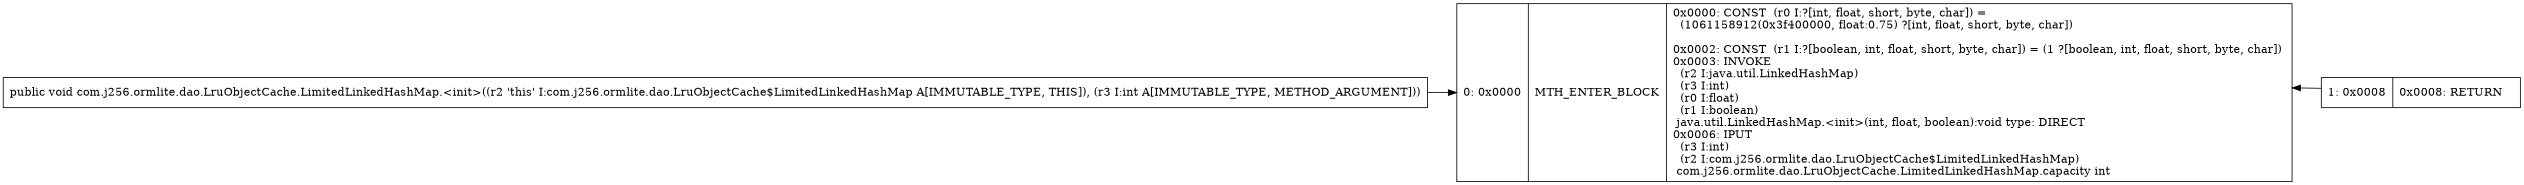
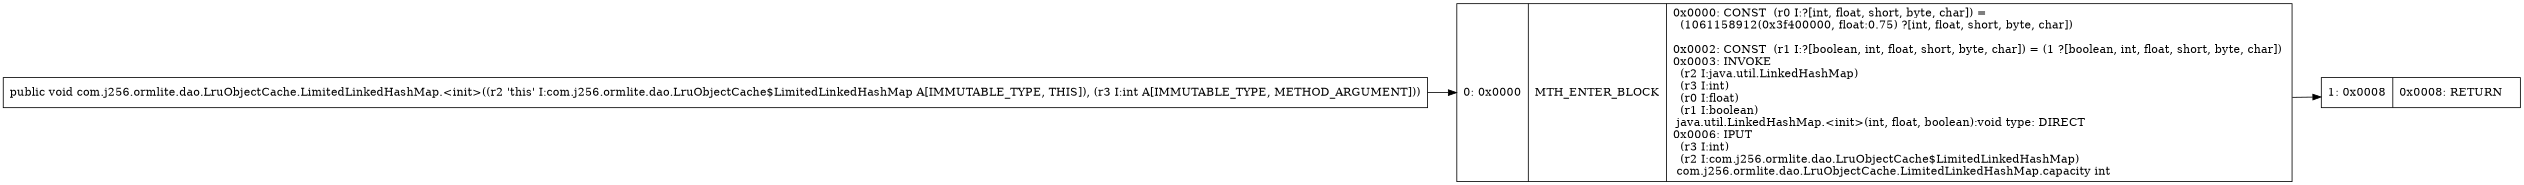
(2311, 88) -> (2303, 97)
